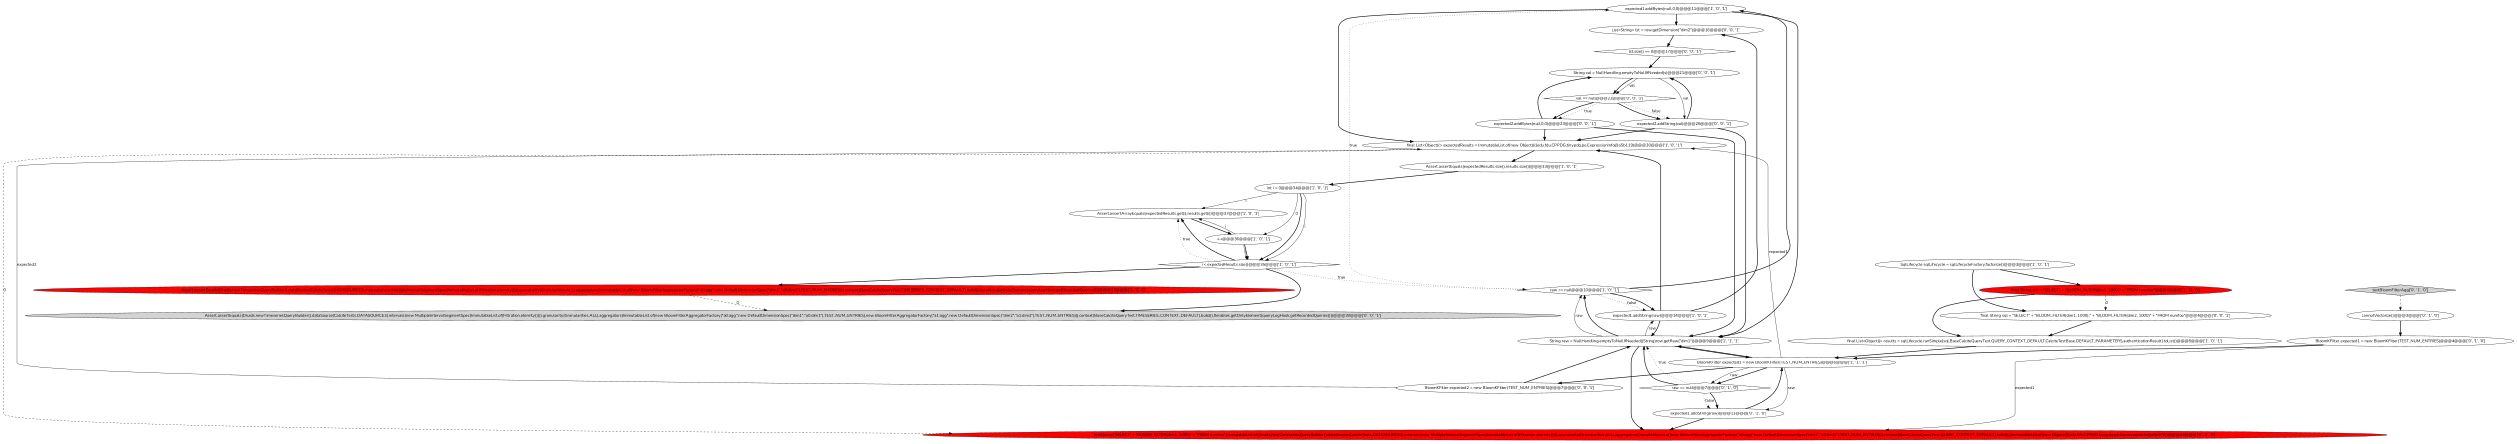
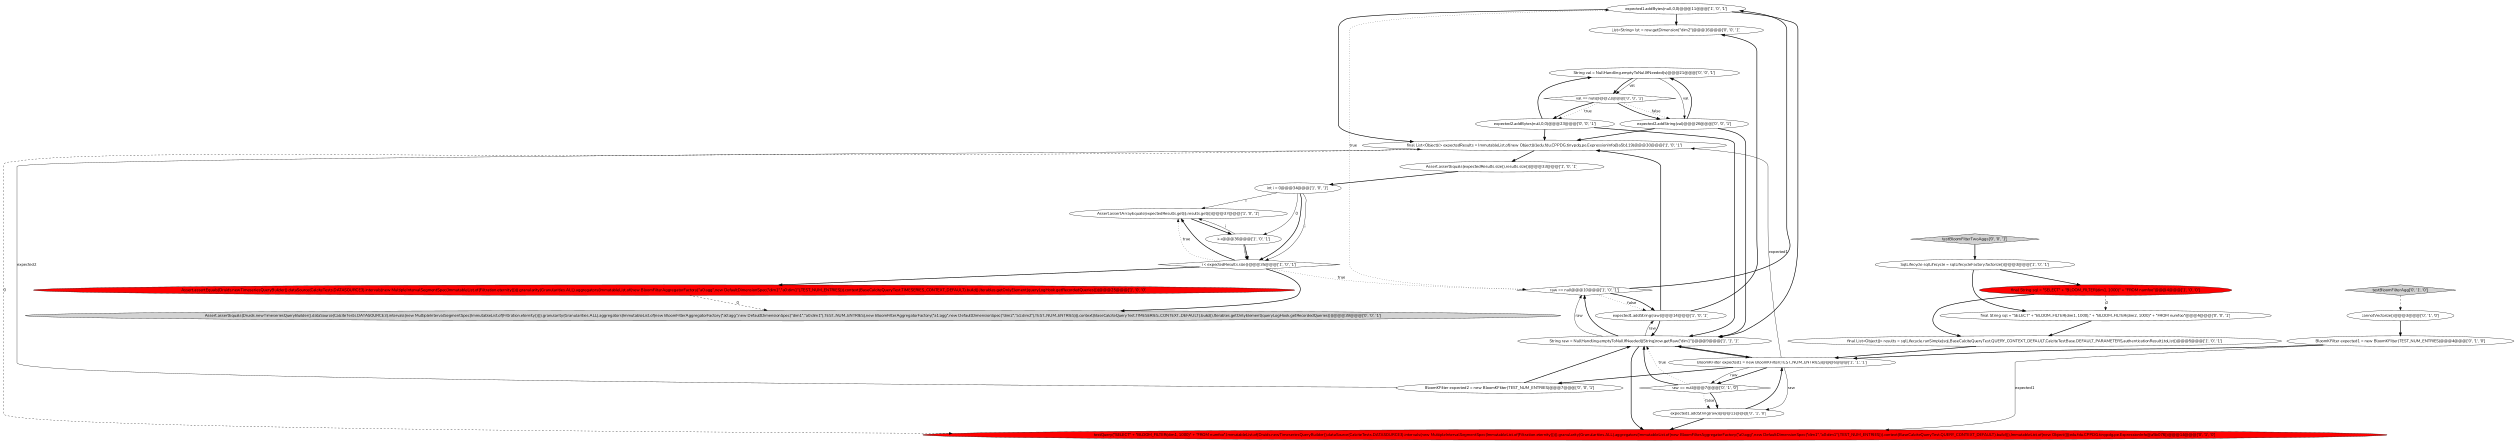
(1665, 52) -> none
none -> (1975, 239)
